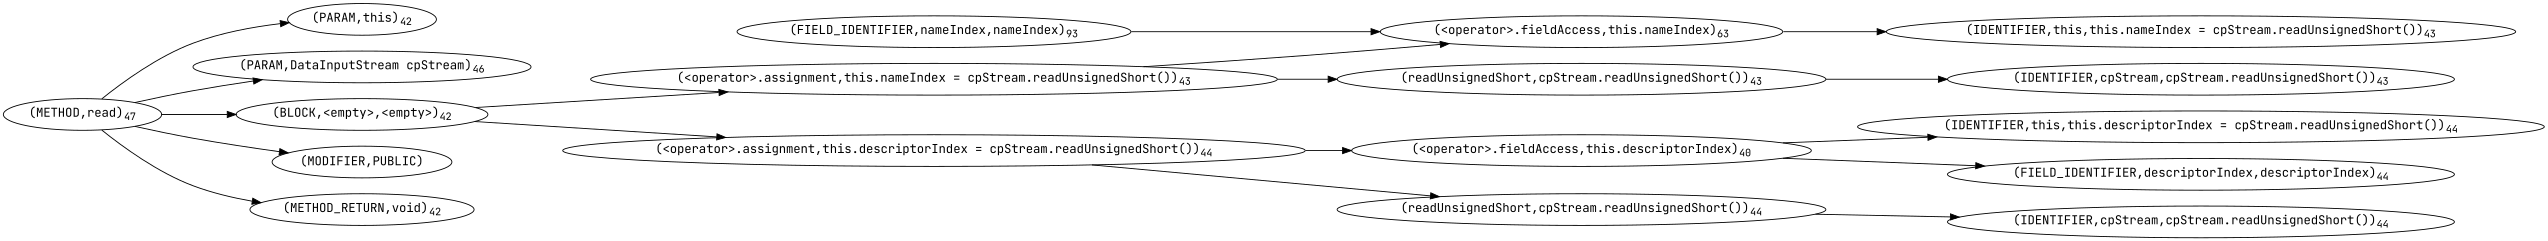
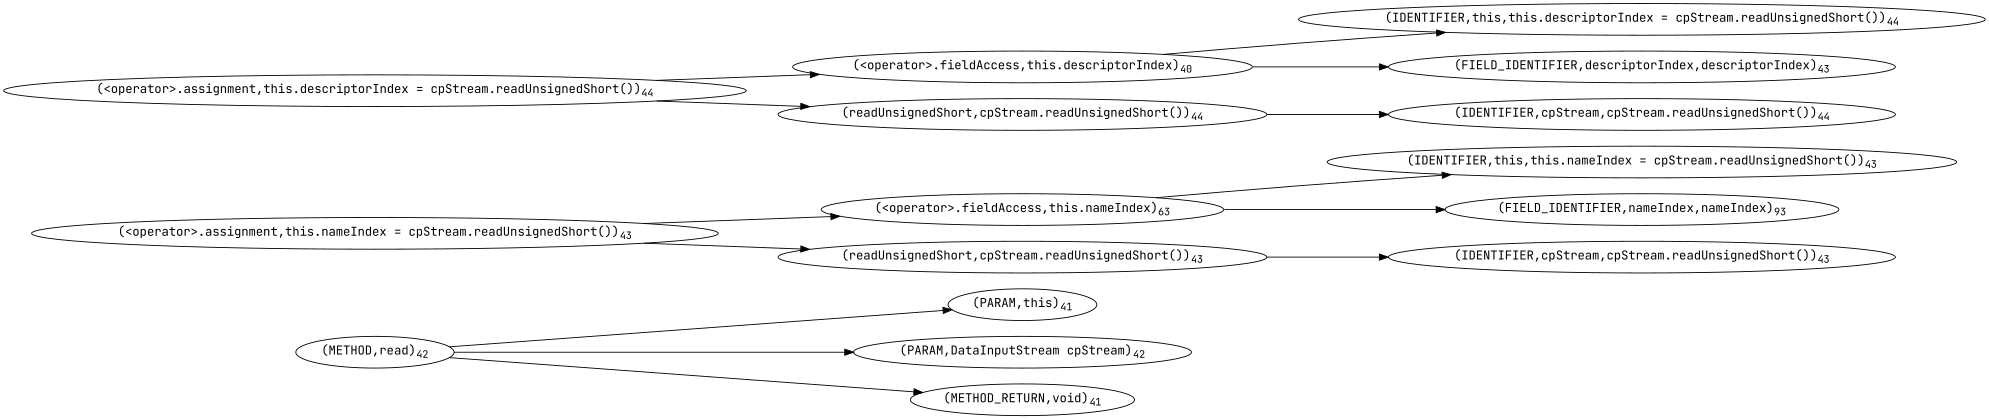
(406, 18) -> (1066, 303)
(1251, 32) -> (1330, 210)
(479, 66) -> (1139, 351)
(130, 113) -> (422, 351)
(362, 114) -> none
(362, 162) -> none
(2383, 173) -> (1824, 66)
(435, 208) -> (1096, 398)
